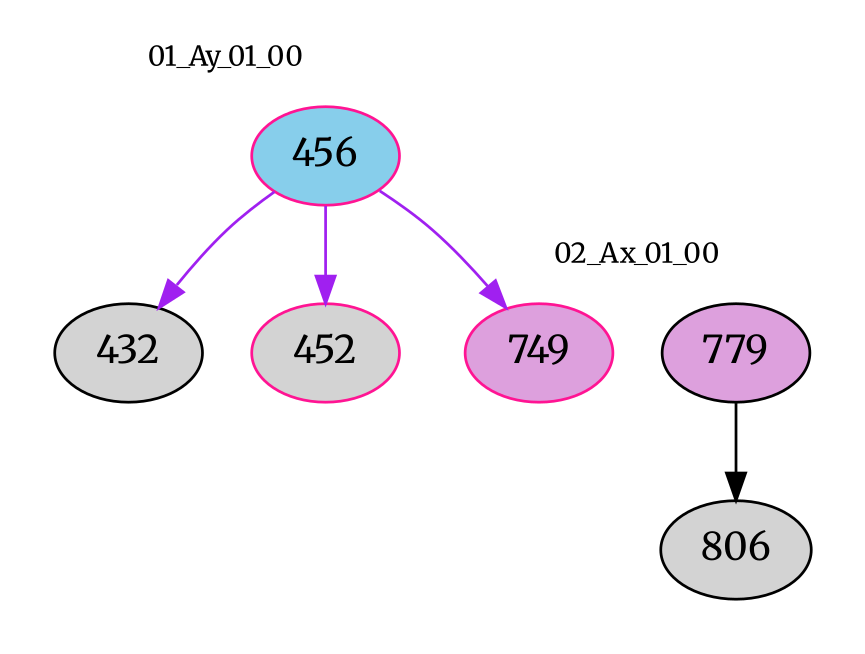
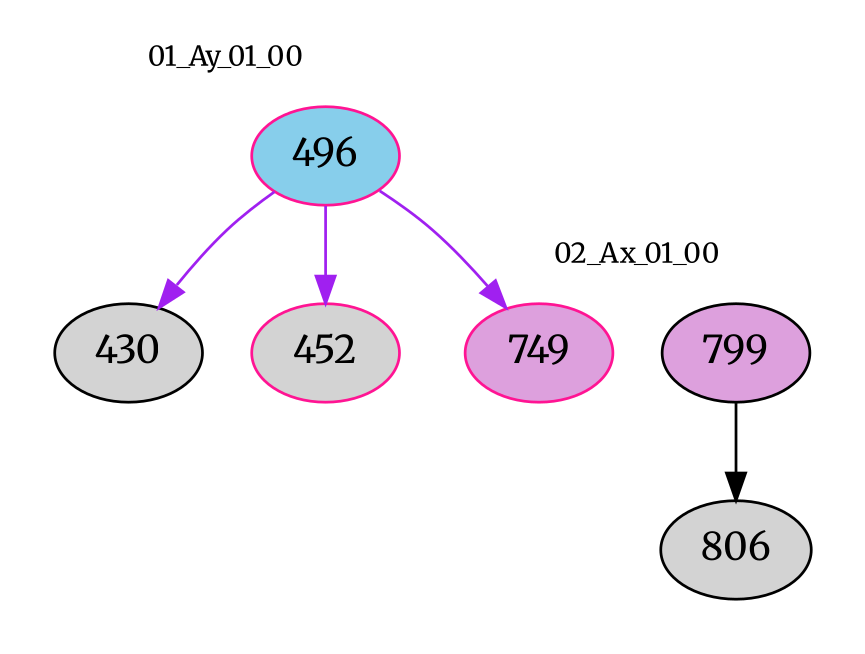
(326, 156) -> (326, 156)
(129, 353) -> (129, 353)
(736, 353) -> (736, 353)
